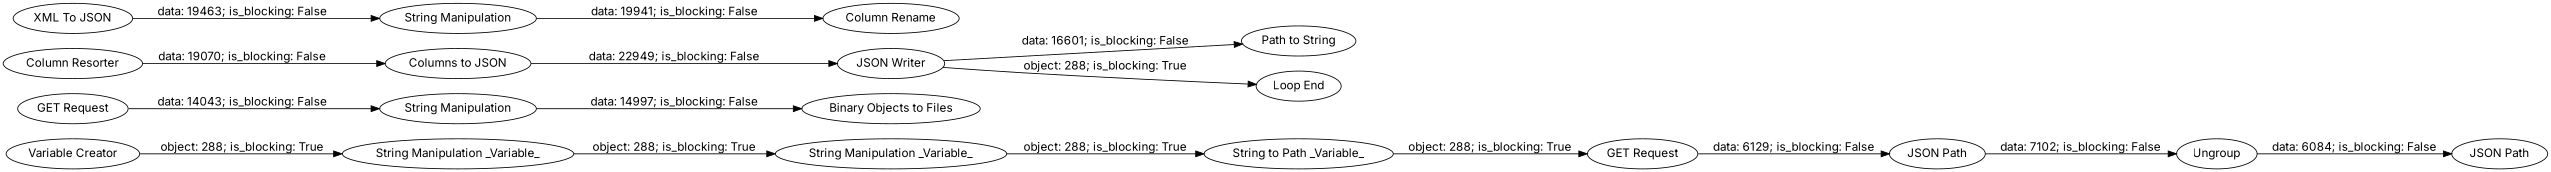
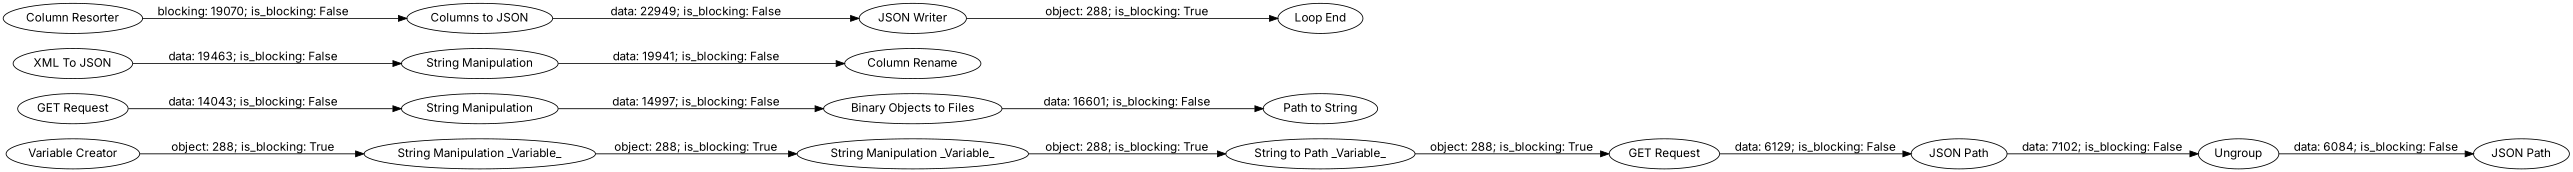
(1089, 53) -> (1128, 109)
(242, 57) -> (253, 12)
